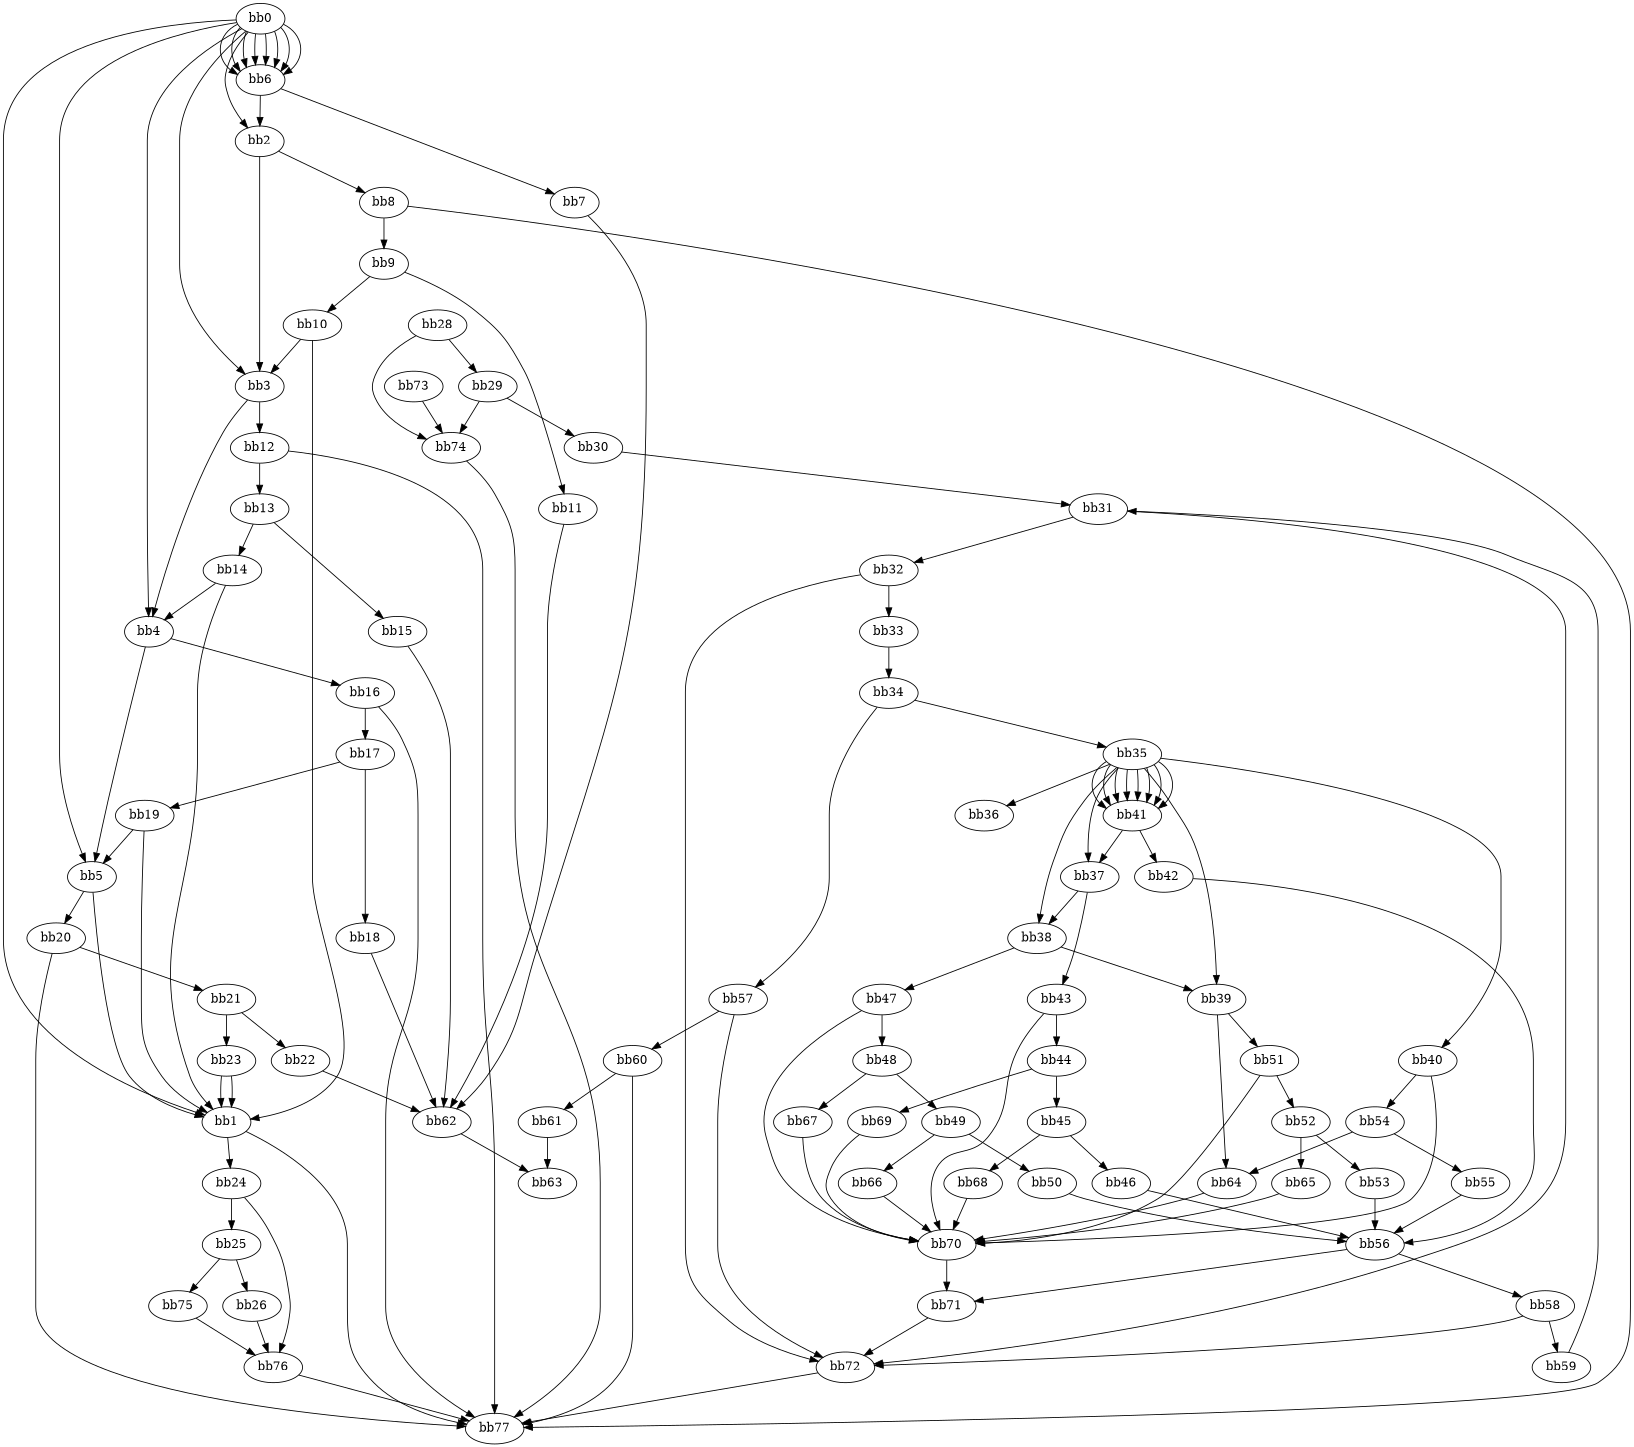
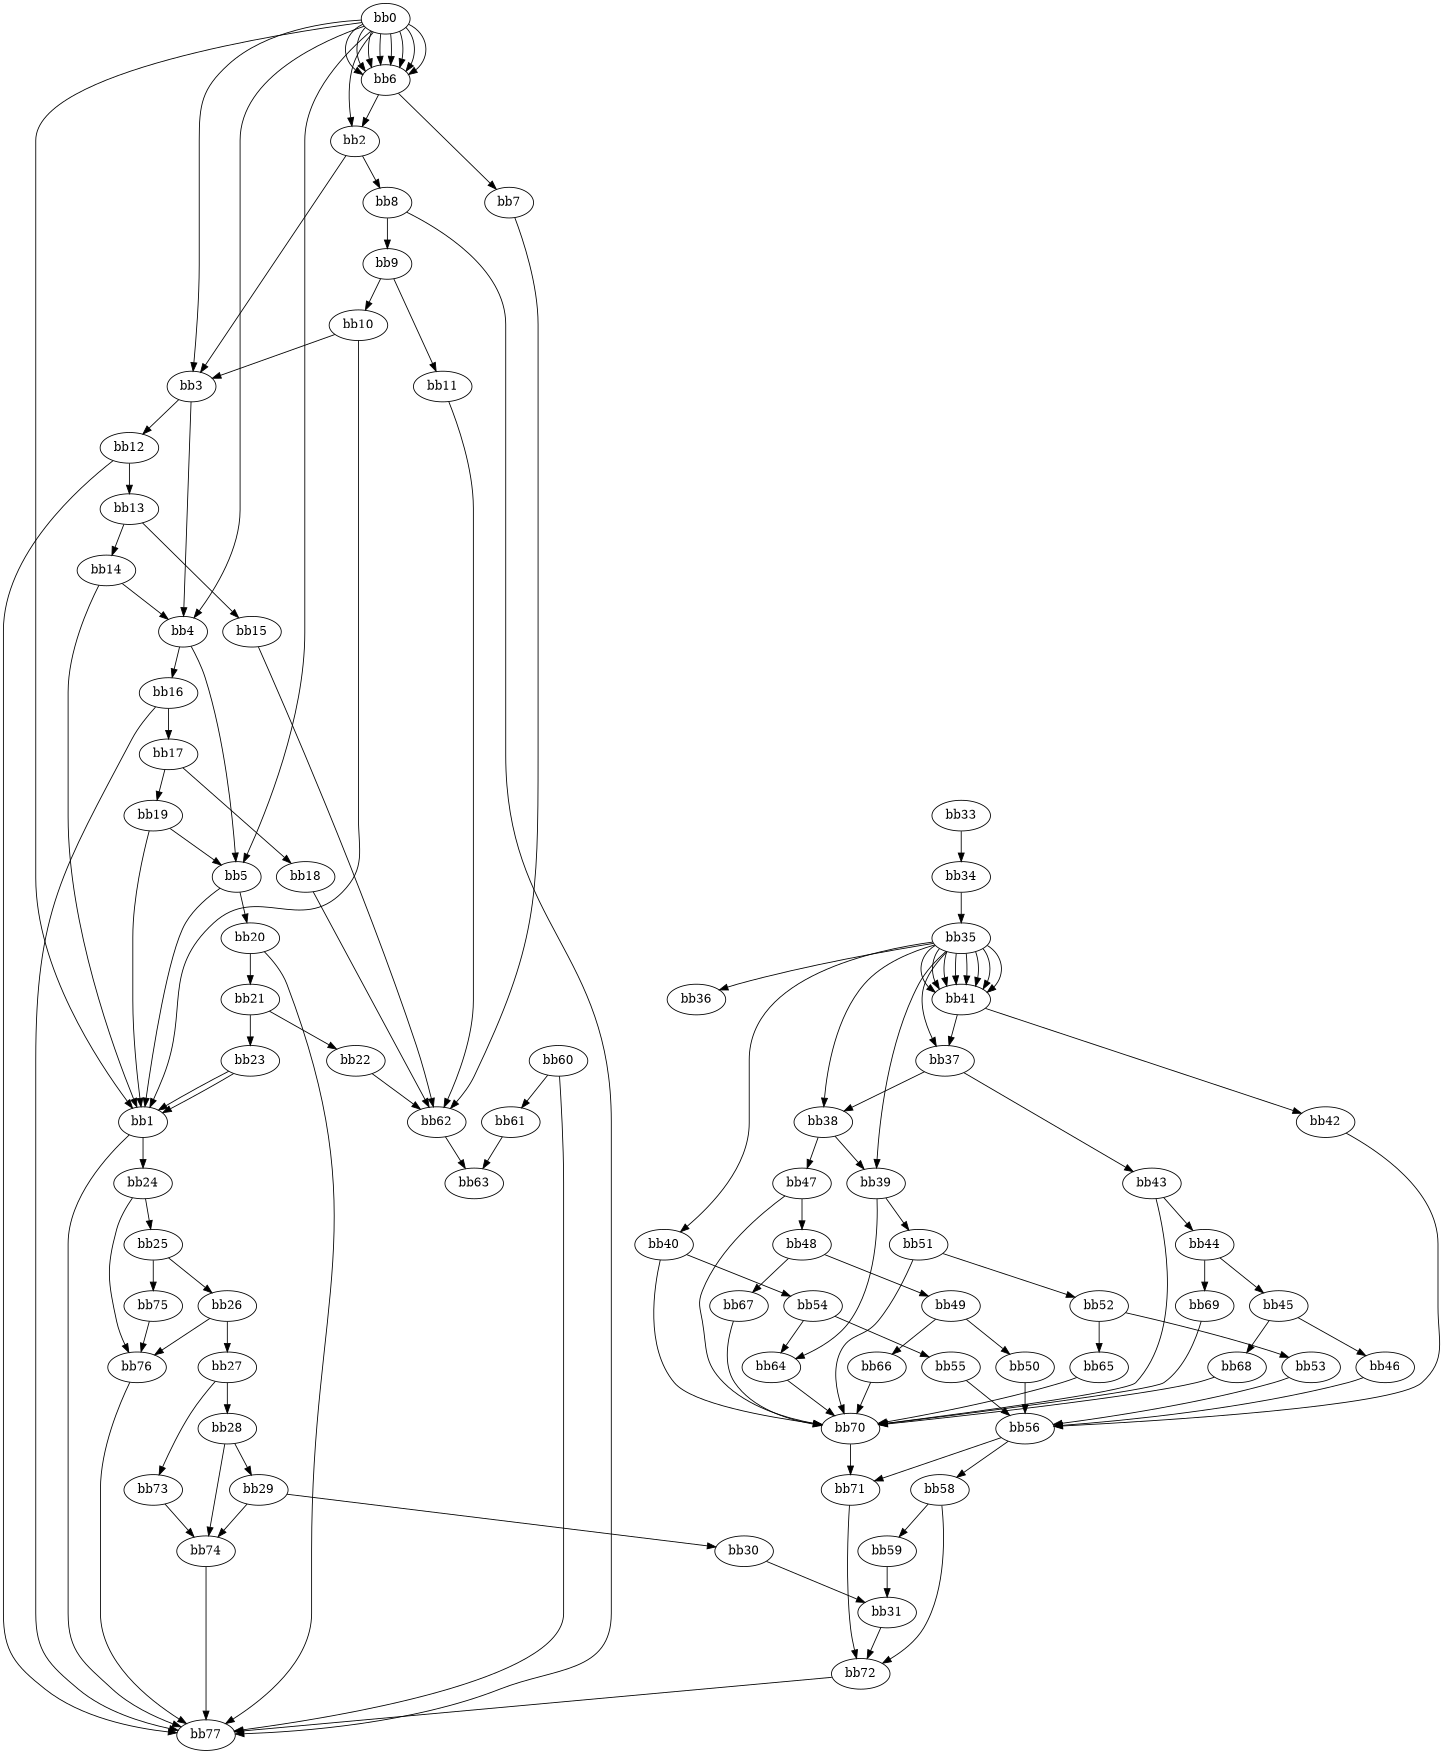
(889, 570) -> none
(738, 1000) -> none
none -> (227, 1367)
